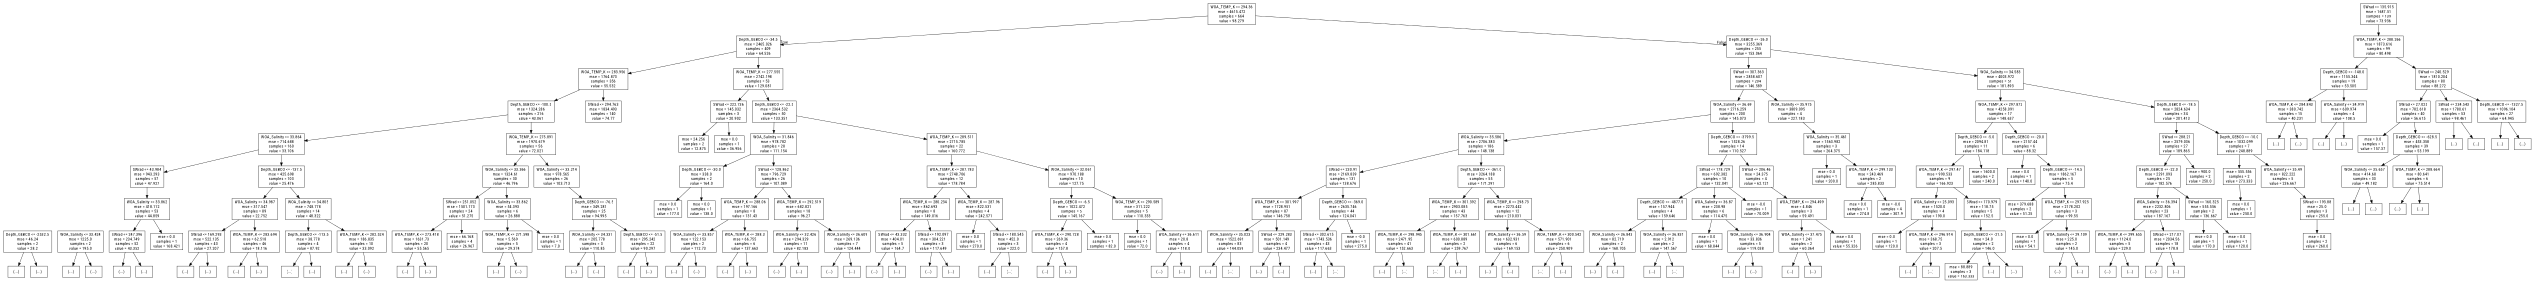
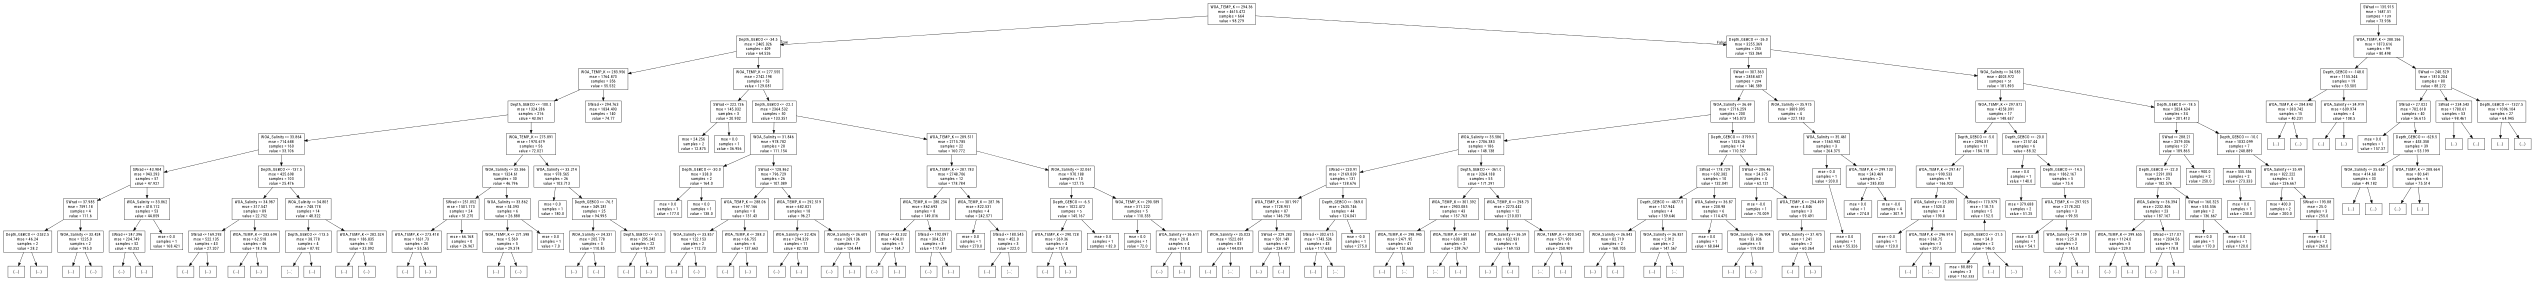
(1984, 177) -> none
(1736, 193) -> (1756, 192)
(2042, 193) -> (2021, 191)
none -> (80, 209)
none -> (553, 209)
(1858, 209) -> (1858, 209)
none -> (2280, 209)
(1980, 224) -> (1985, 227)
(1824, 226) -> (1836, 208)
(462, 242) -> (462, 242)
